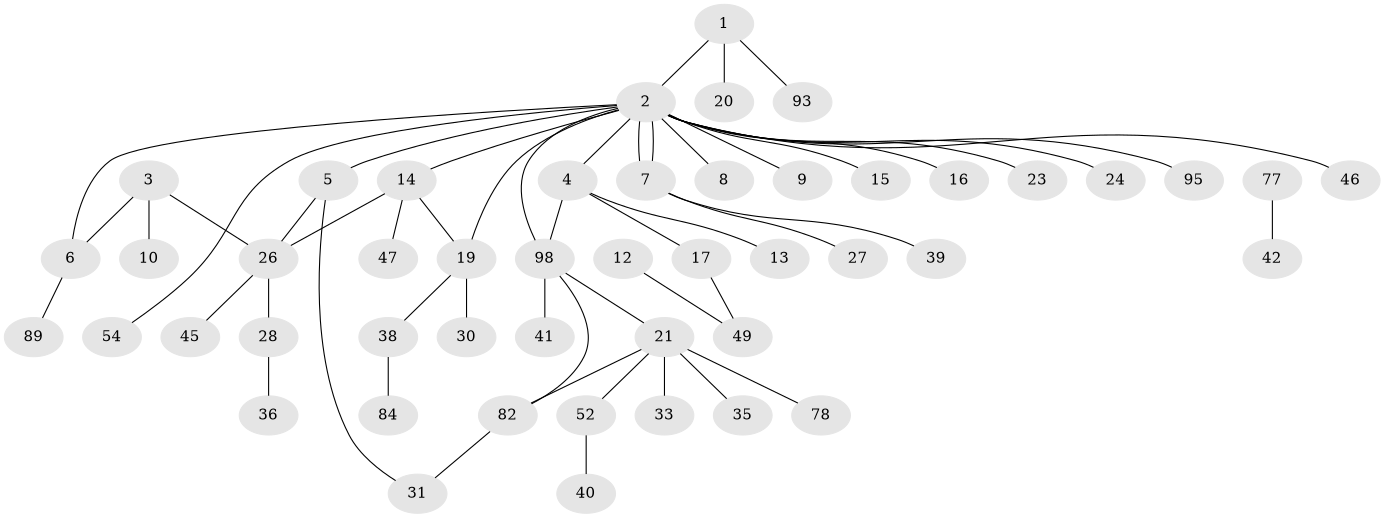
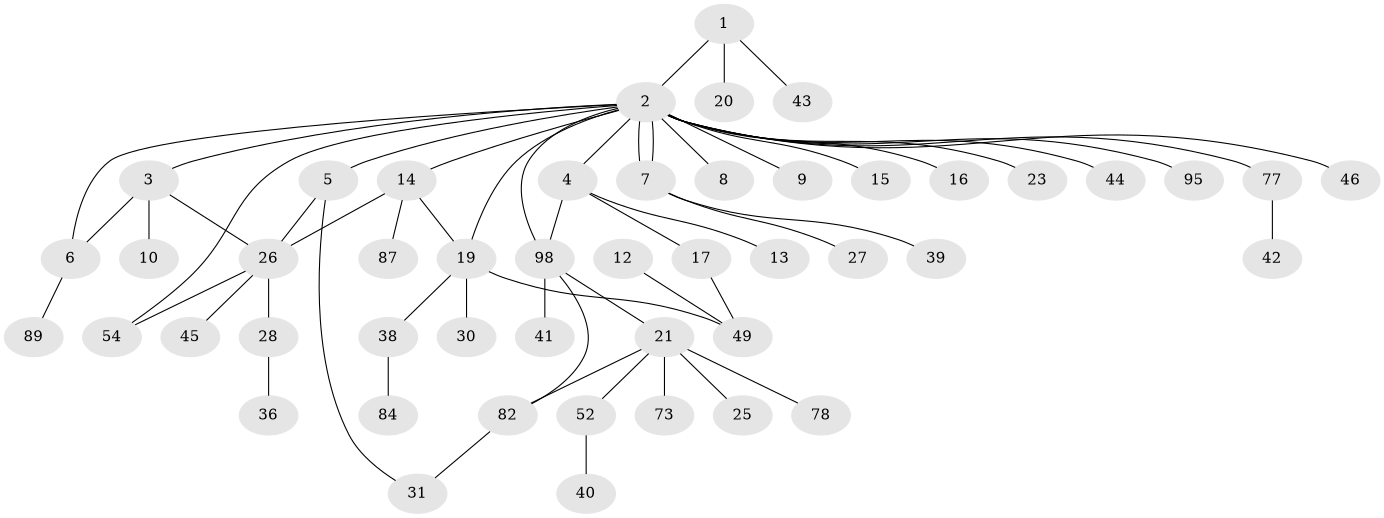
(803, 102) -> (803, 102)
none -> (359, 128)
none -> (959, 141)
(1116, 181) -> (1116, 181)
(388, 259) -> (388, 259)
none -> (587, 296)
none -> (190, 298)
(664, 415) -> (664, 415)
(743, 415) -> (743, 415)
